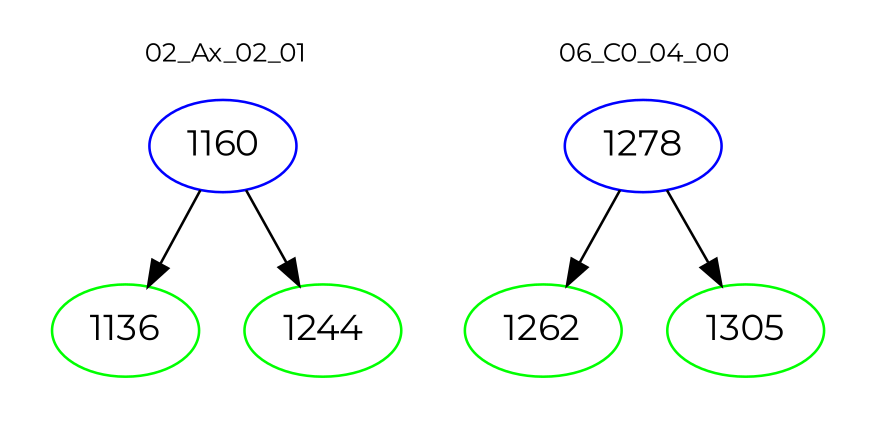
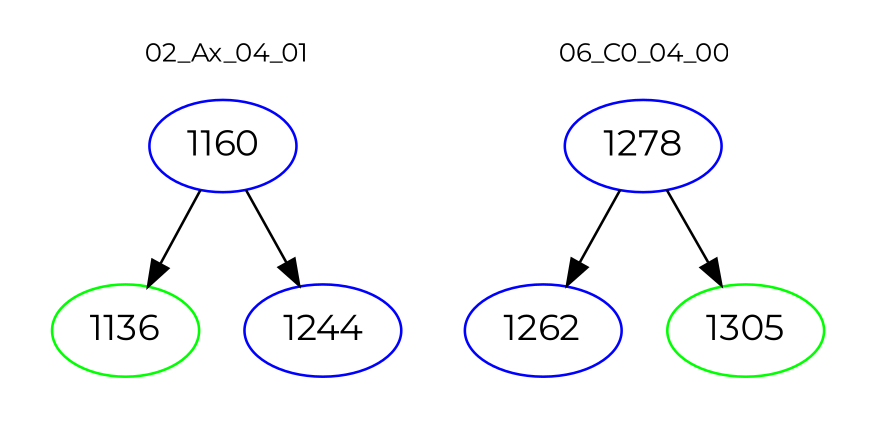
(227, 55) -> (227, 55)
(323, 331) -> (323, 331)
(543, 331) -> (543, 331)
